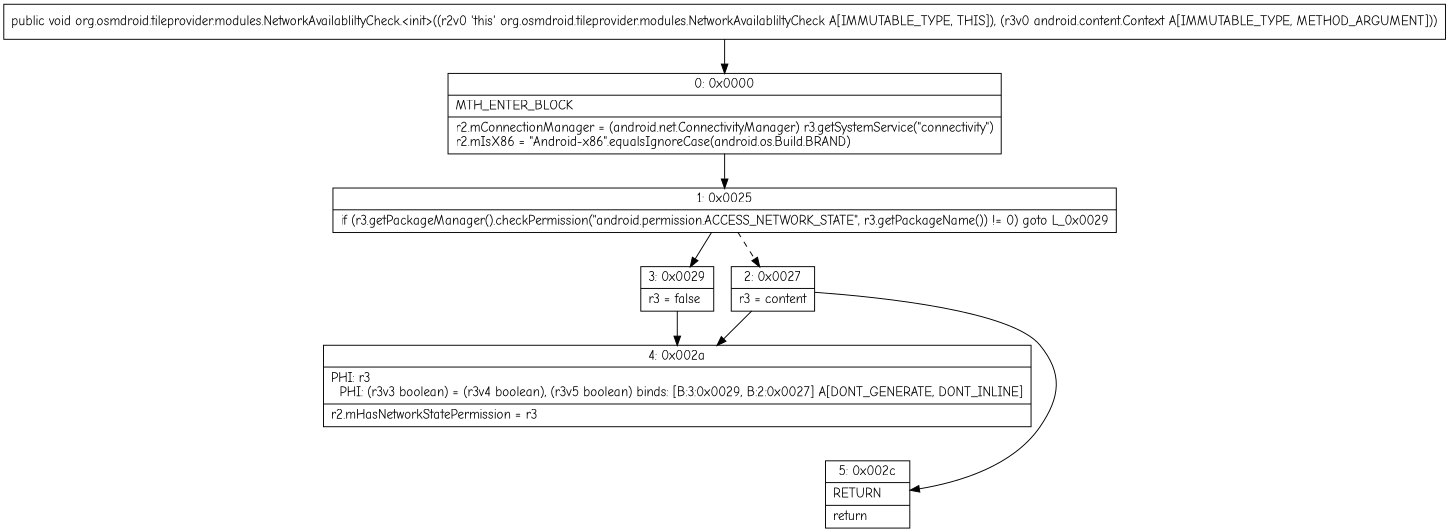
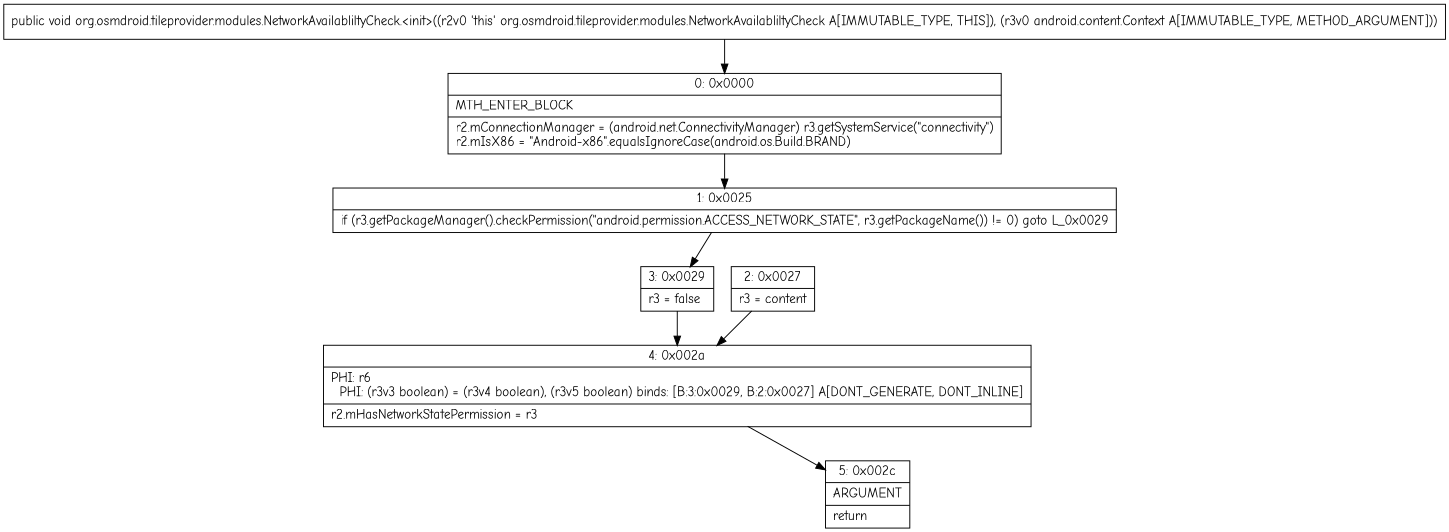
(746, 246) -> none
(1038, 343) -> (782, 446)
(353, 378) -> (353, 378)
(858, 494) -> (868, 494)
